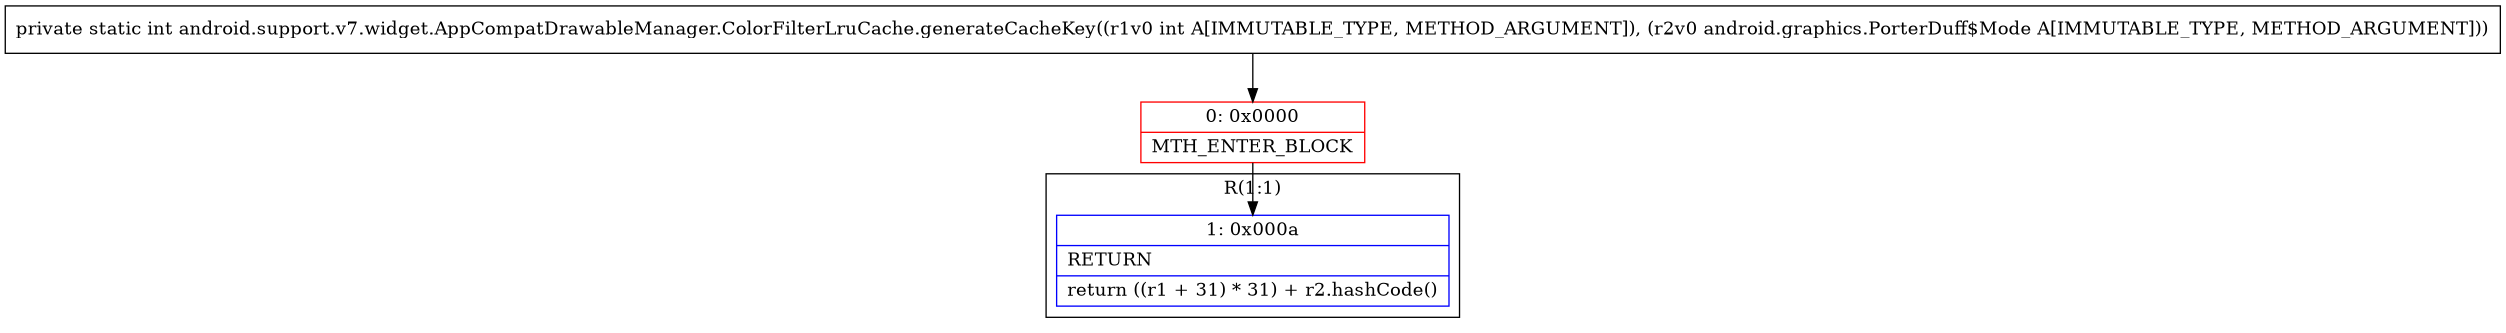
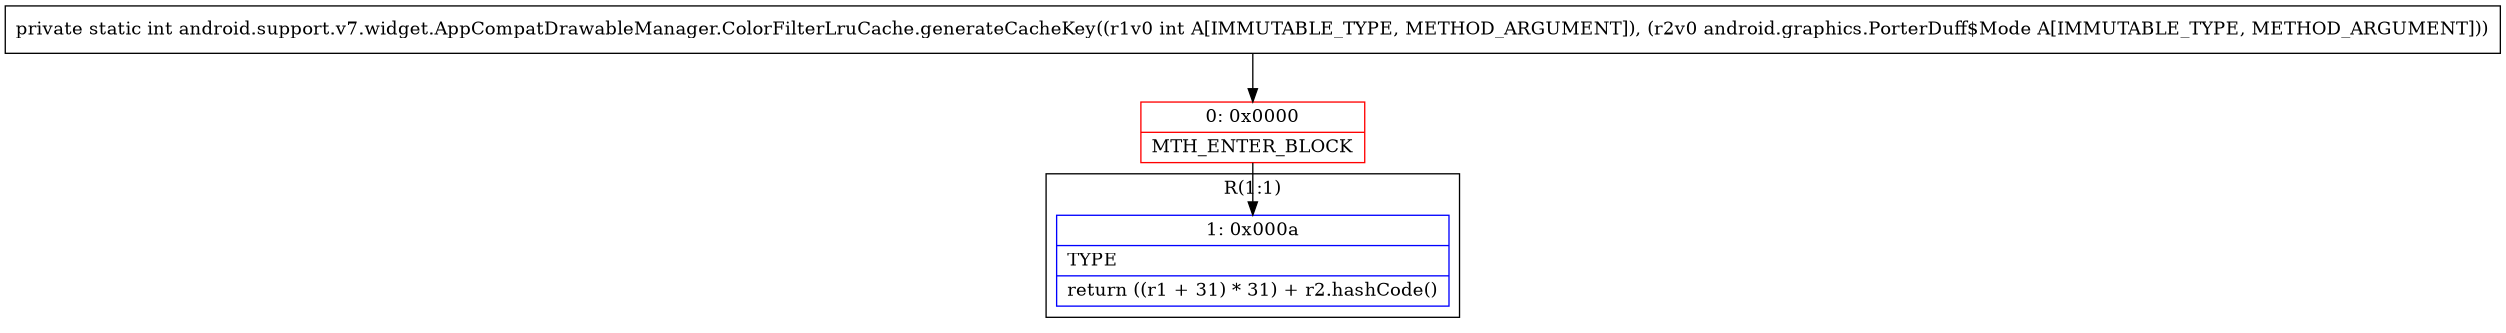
(1110, 260) -> (1093, 260)
